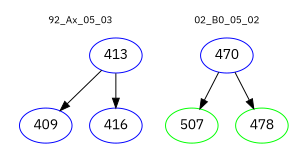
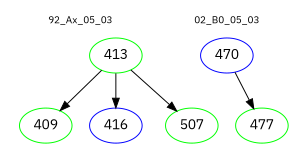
(227, 21) -> (227, 21)
(116, 55) -> (116, 55)
(212, 86) -> (143, 81)
(46, 126) -> (46, 126)
(262, 126) -> (262, 126)
